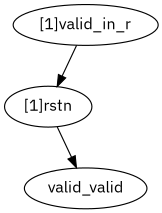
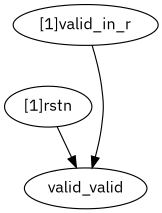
(69, 61) -> (103, 101)
